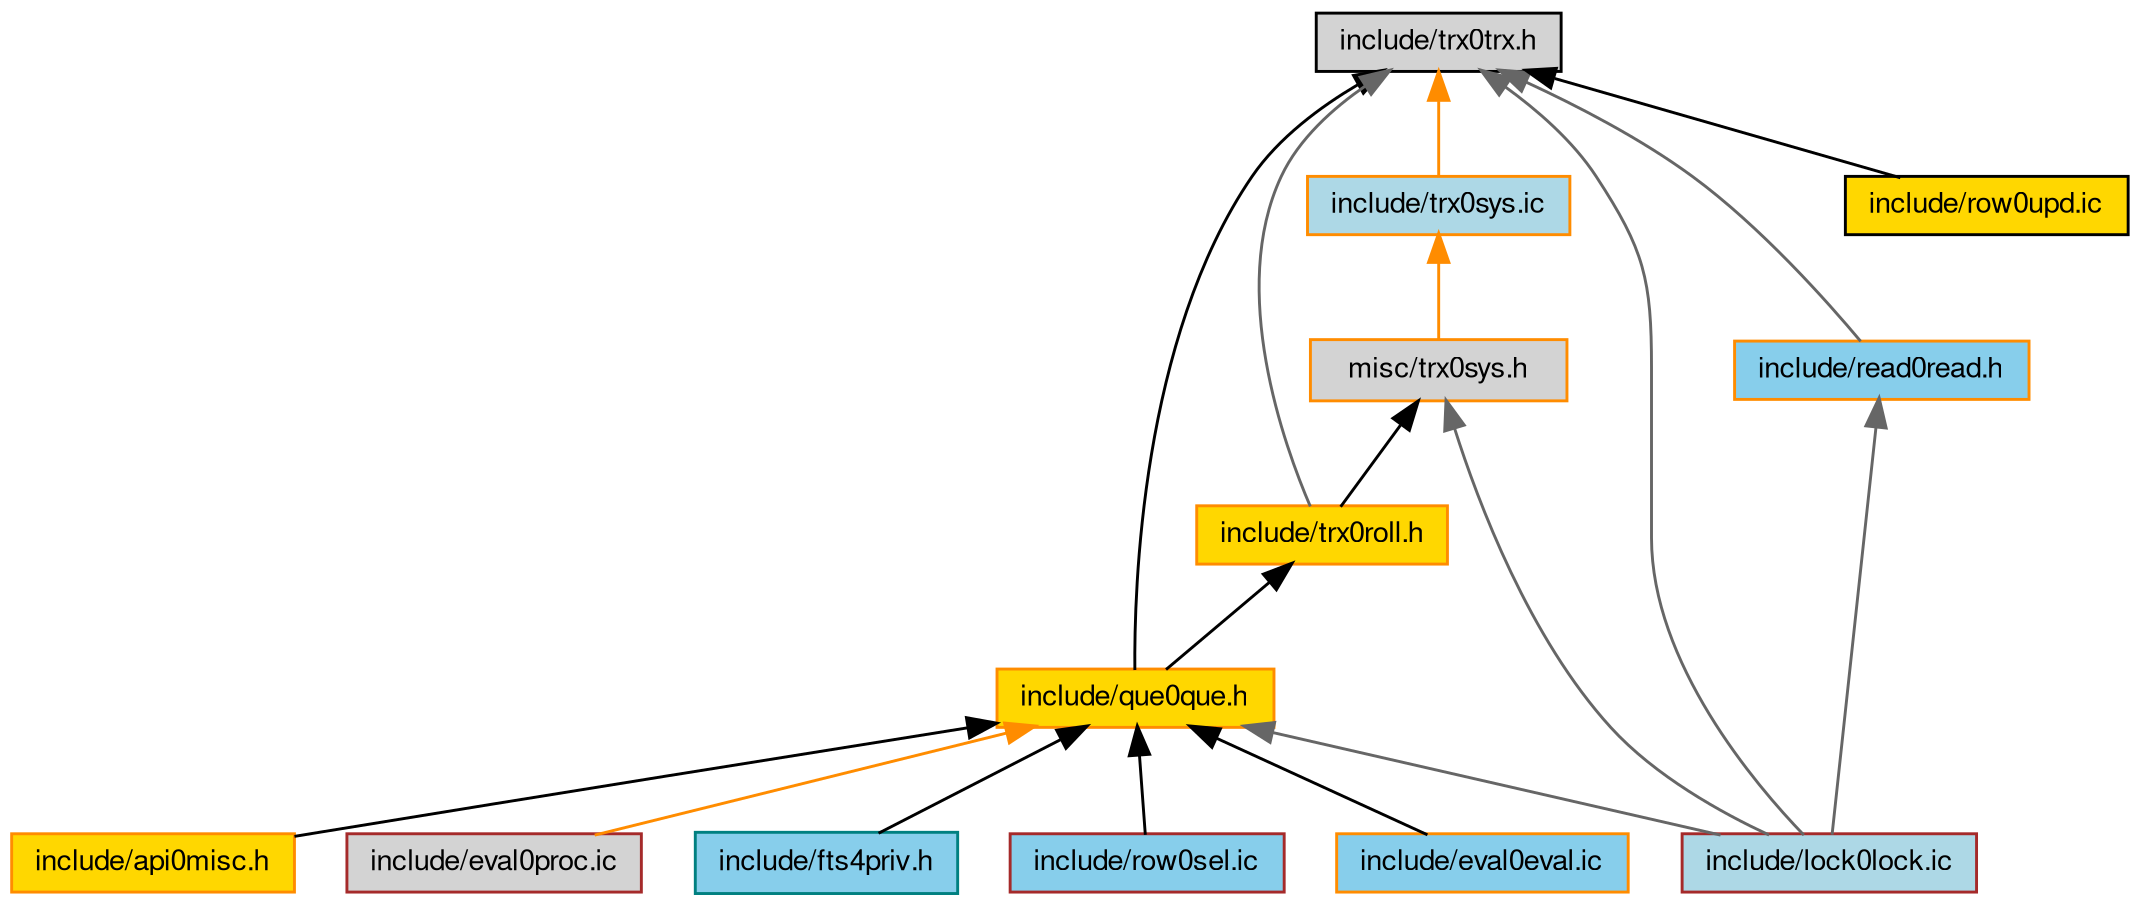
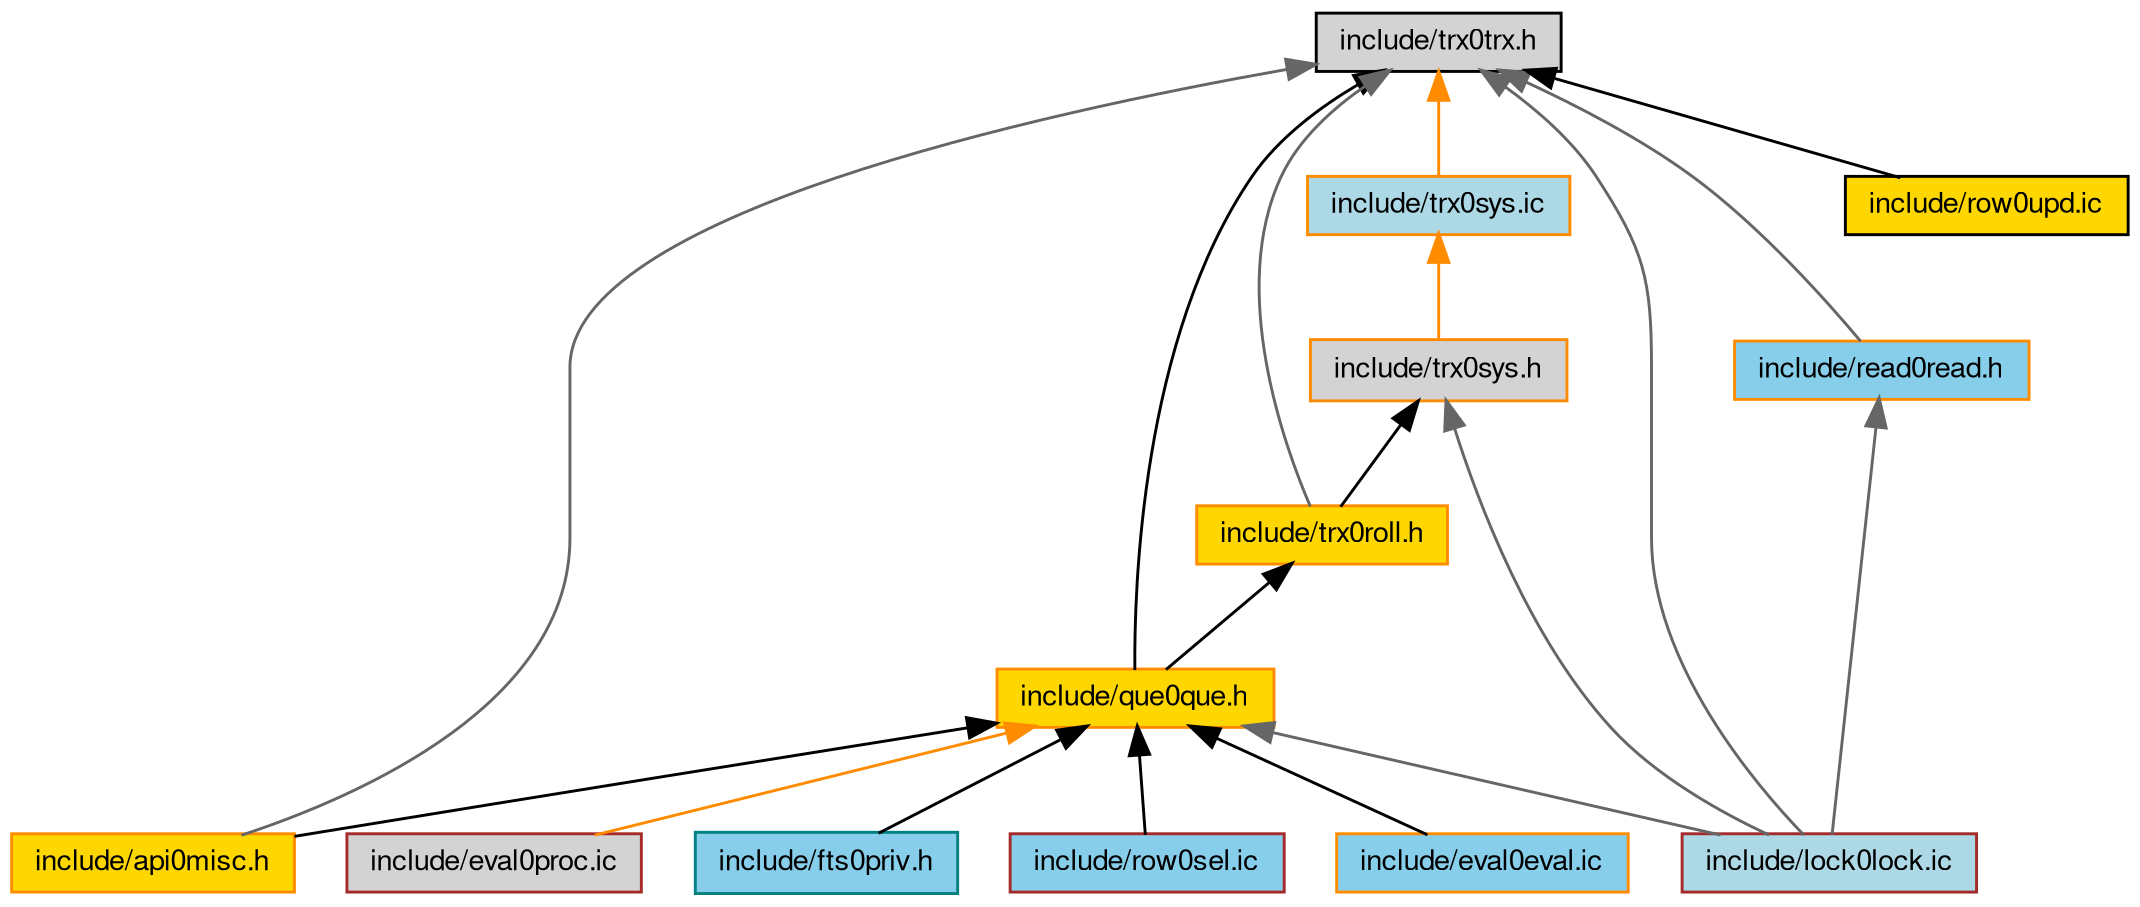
none -> (608, 297)
(1439, 370) -> (1439, 370)
(826, 863) -> (826, 863)
